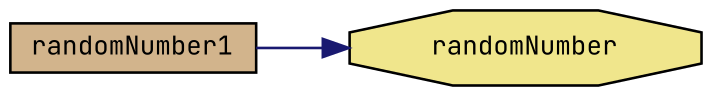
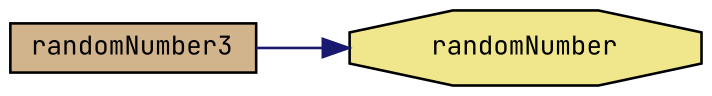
(133, 48) -> (133, 48)
